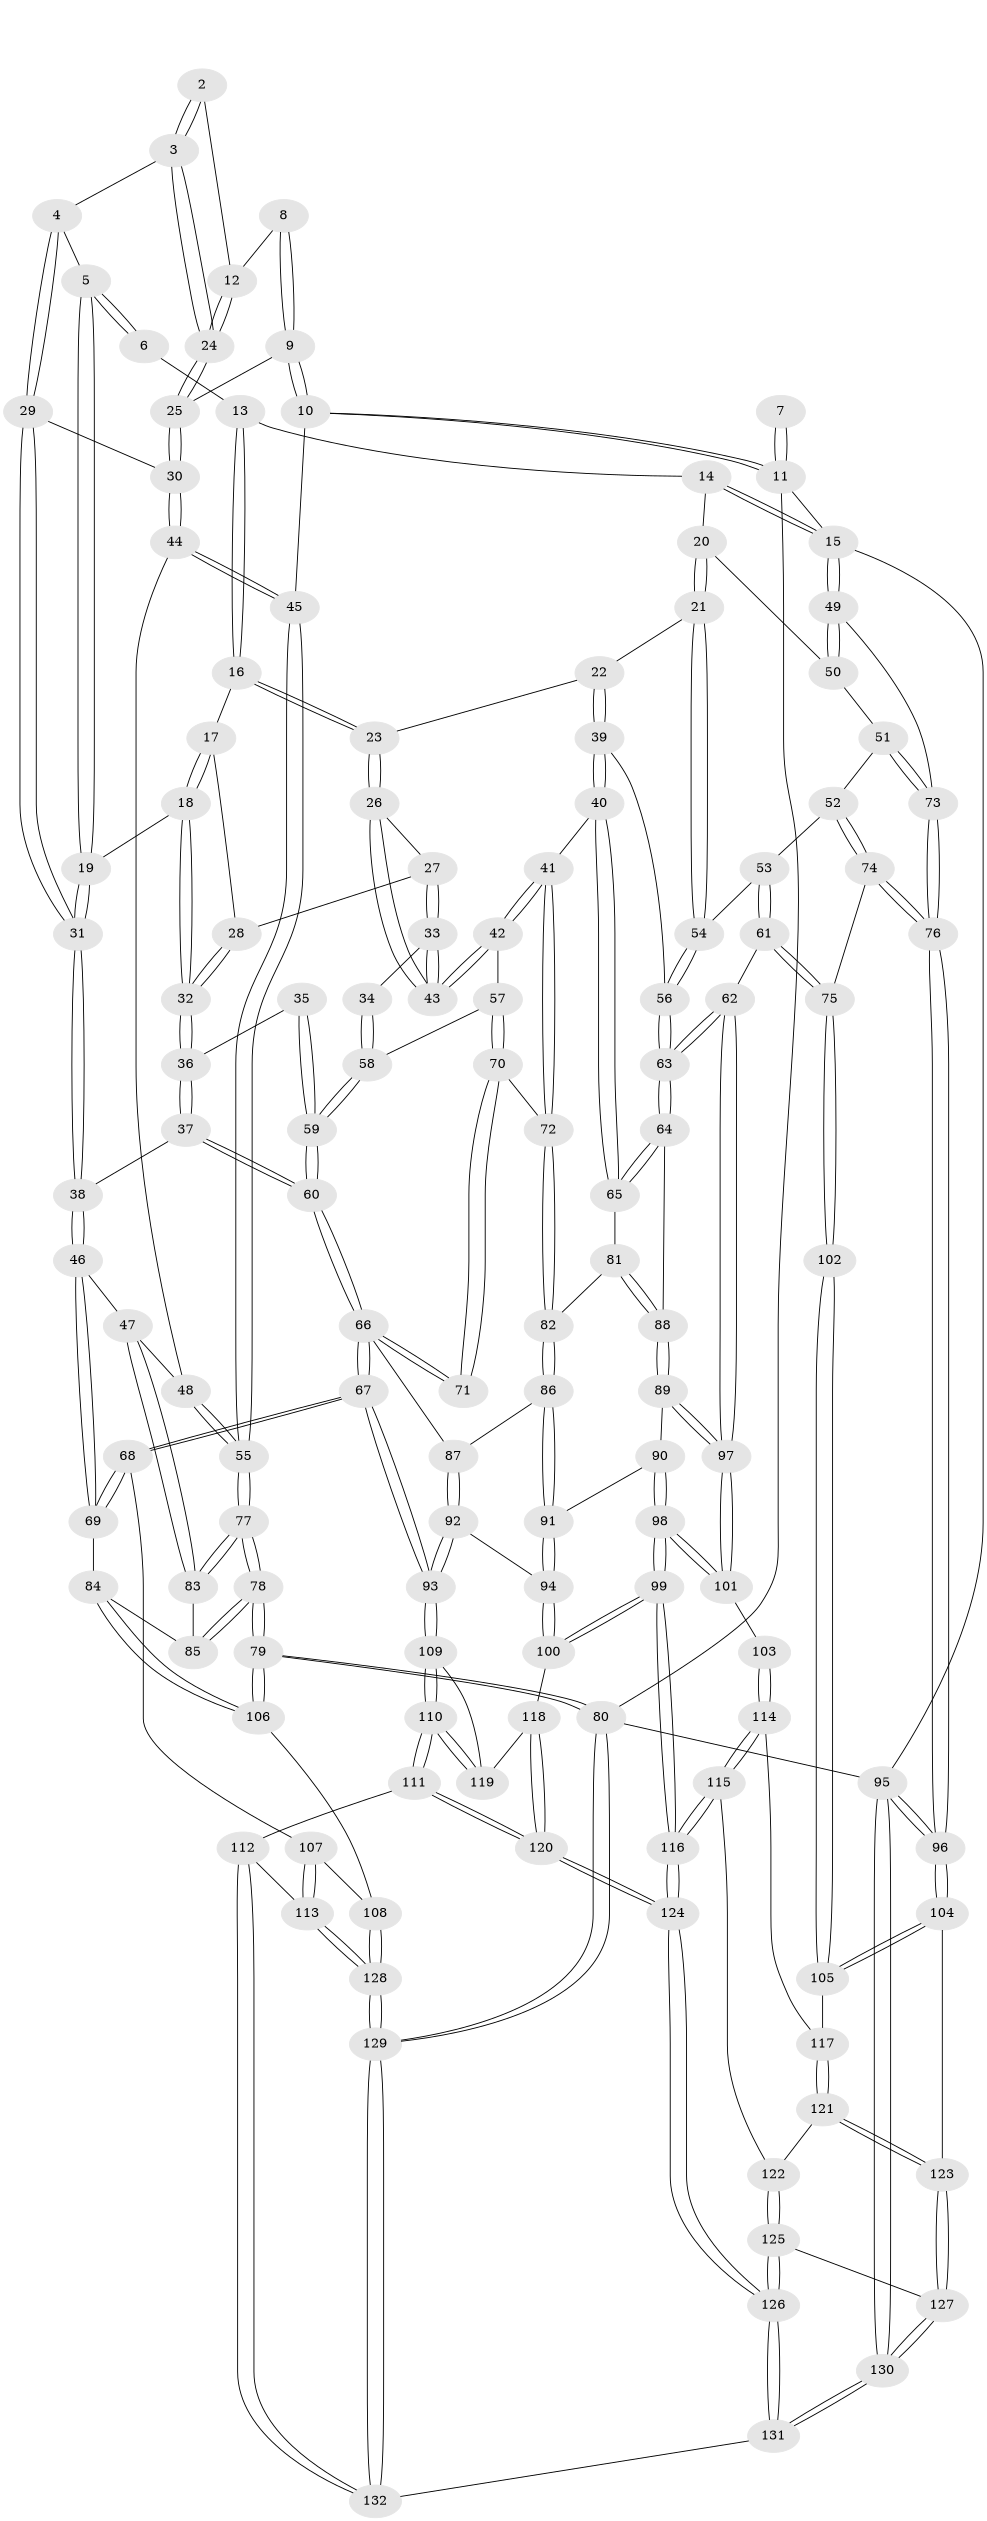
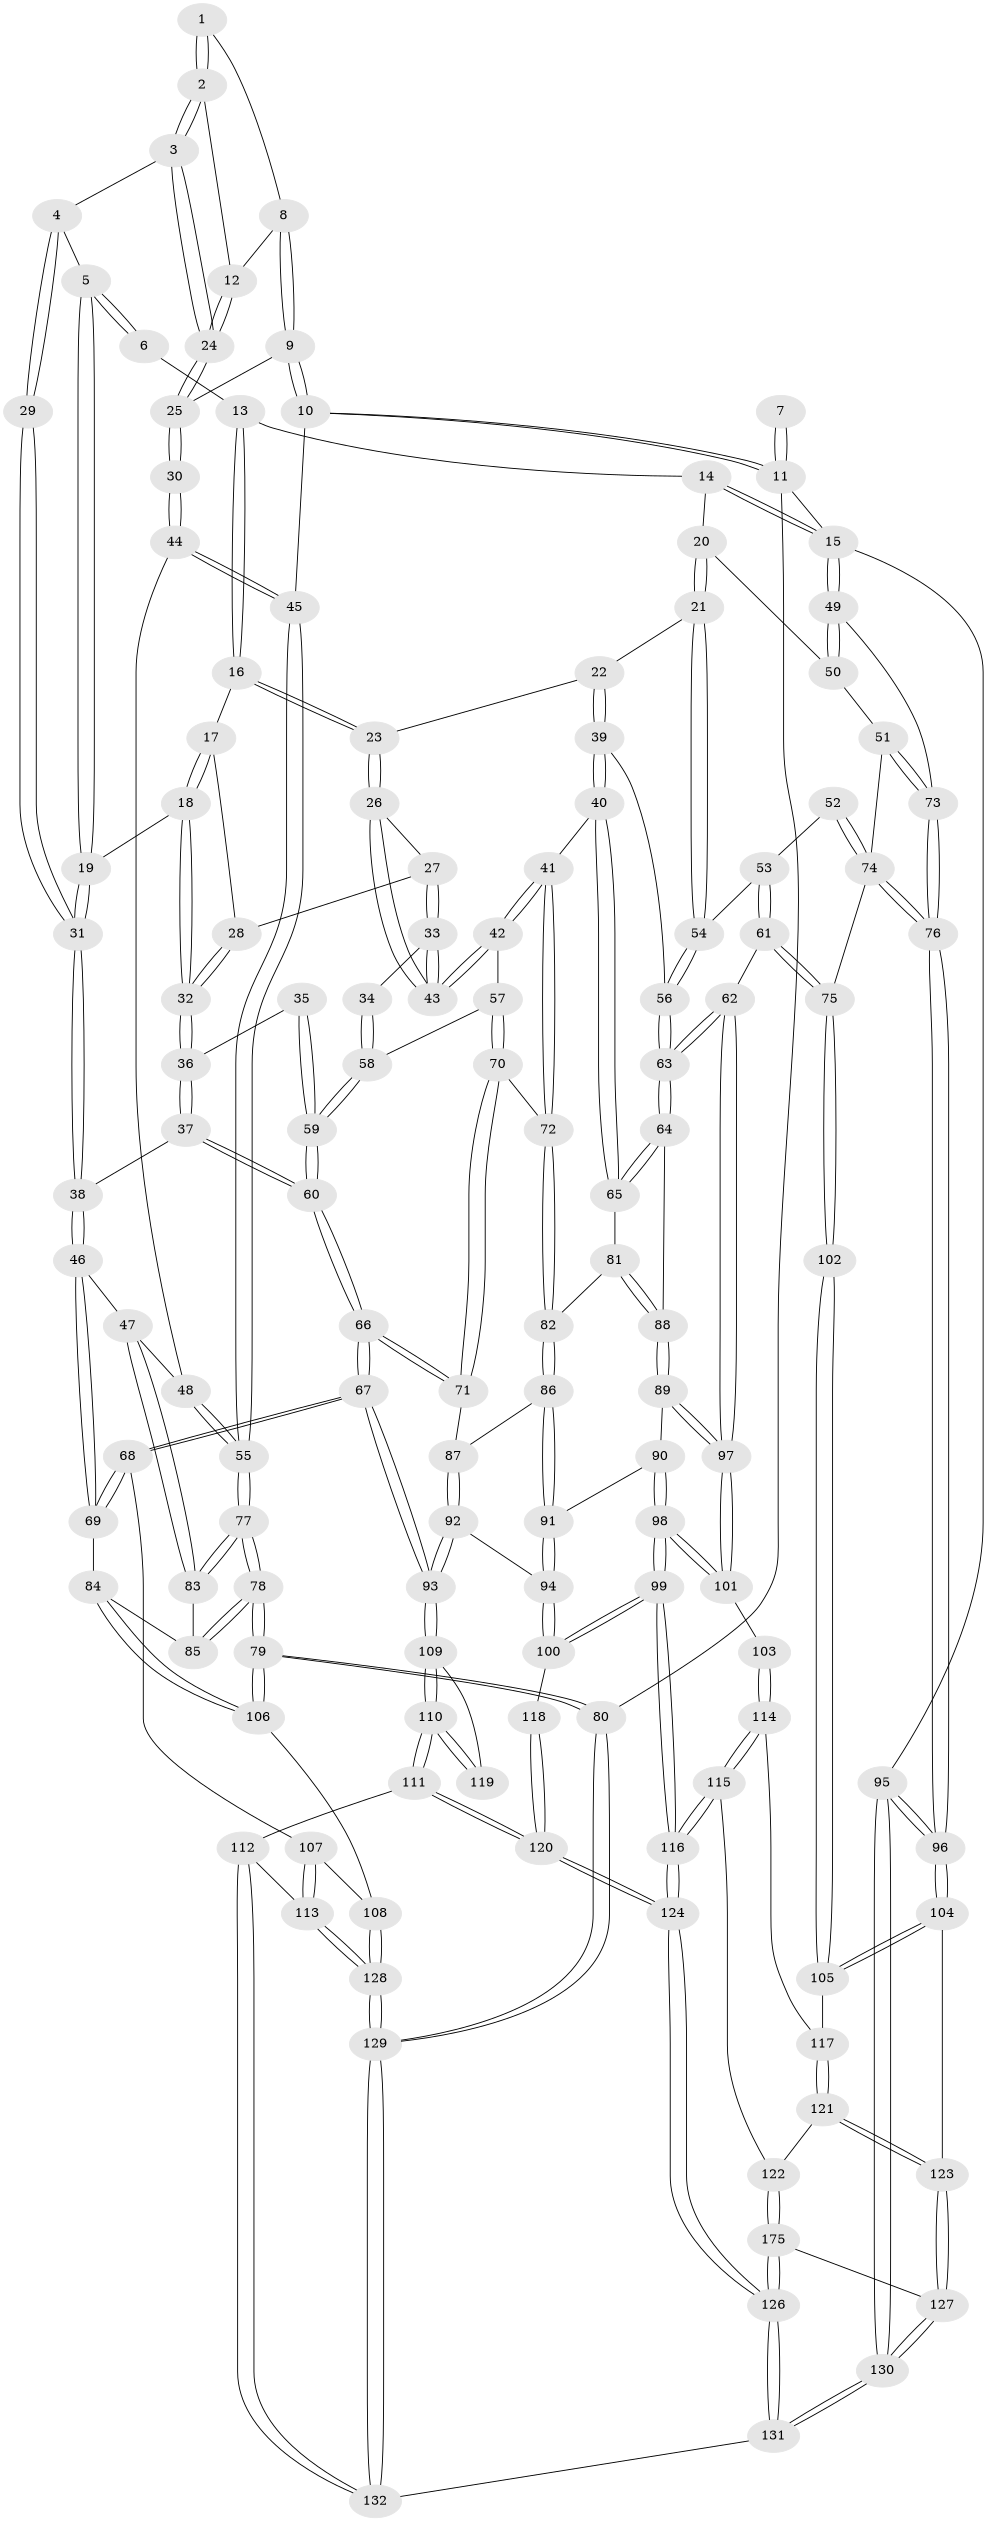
none -> (202, 20)
(102, 444) -> none
(858, 771) -> (877, 804)
(409, 1391) -> (458, 1424)
(730, 1748) -> none
(508, 1750) -> none
(774, 2240) -> (774, 2240)
